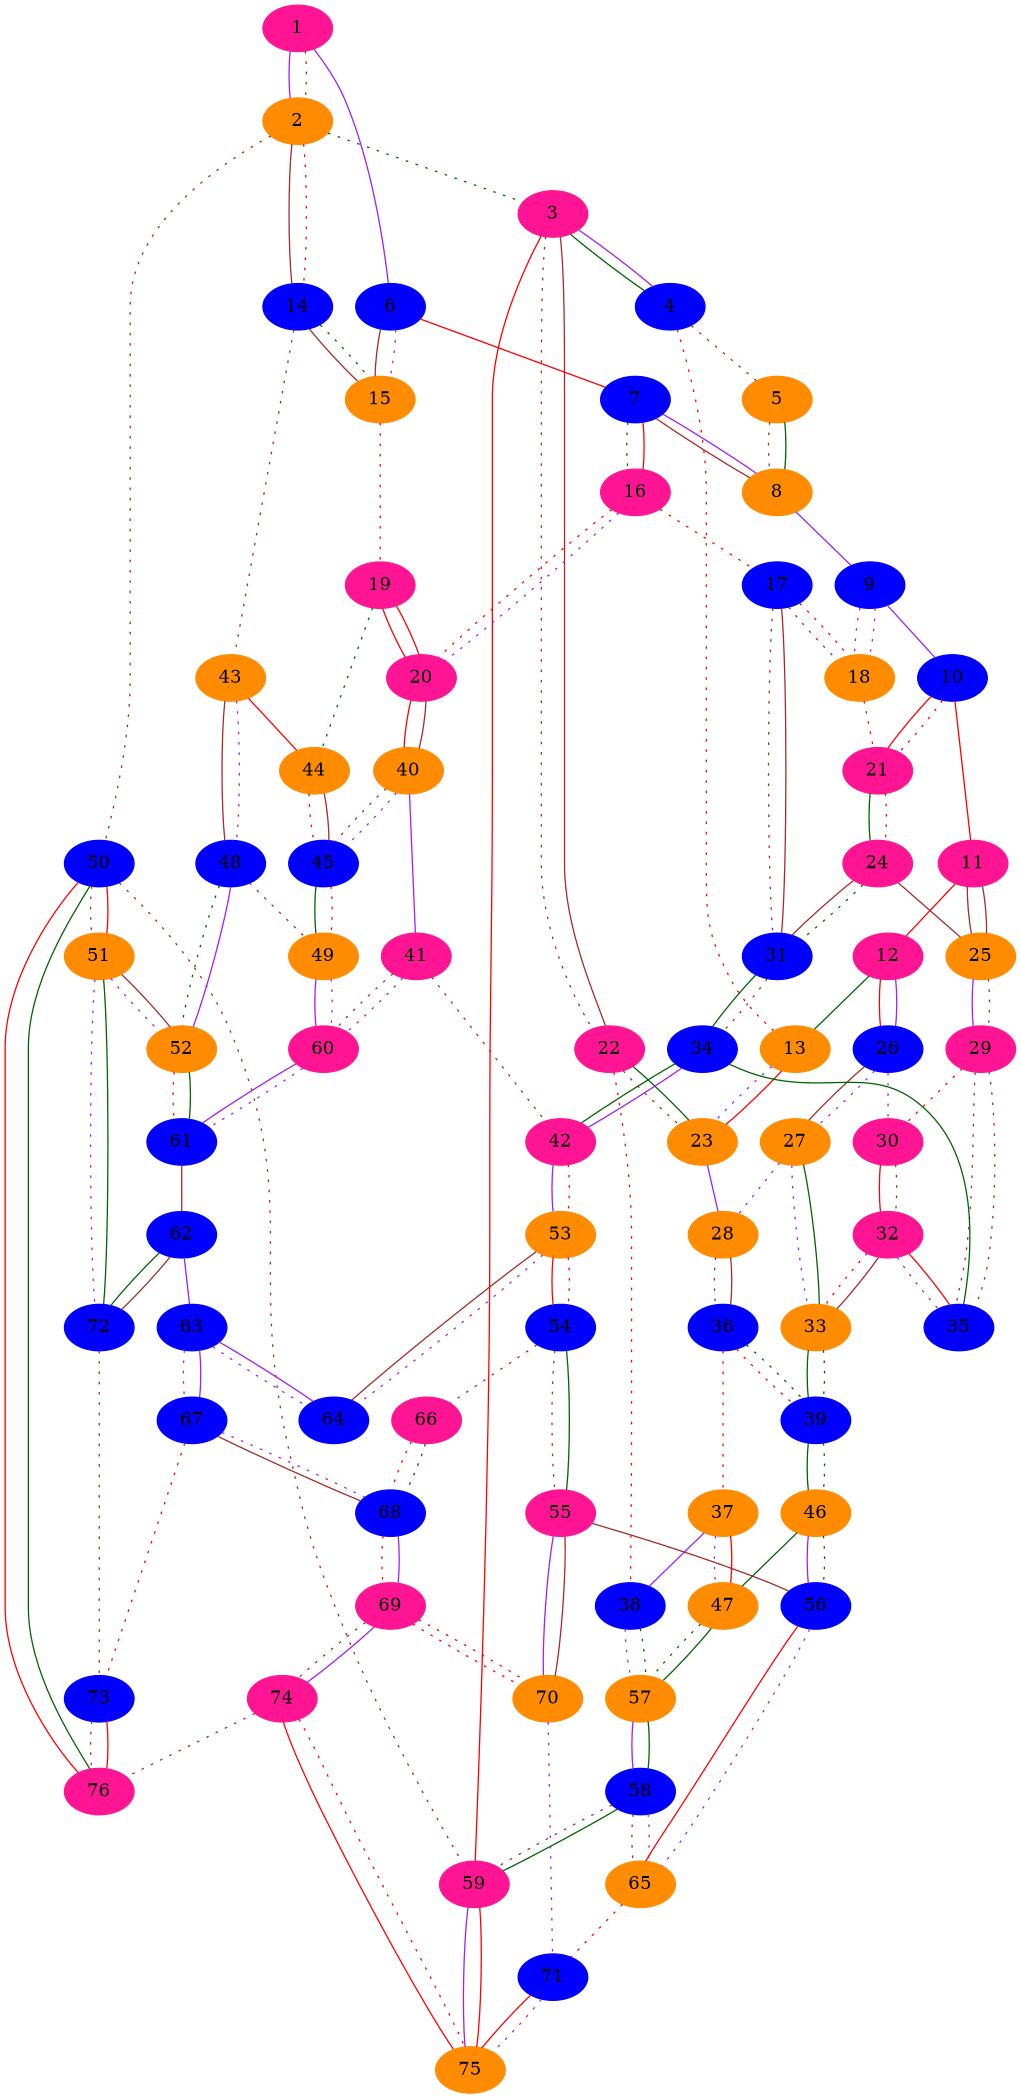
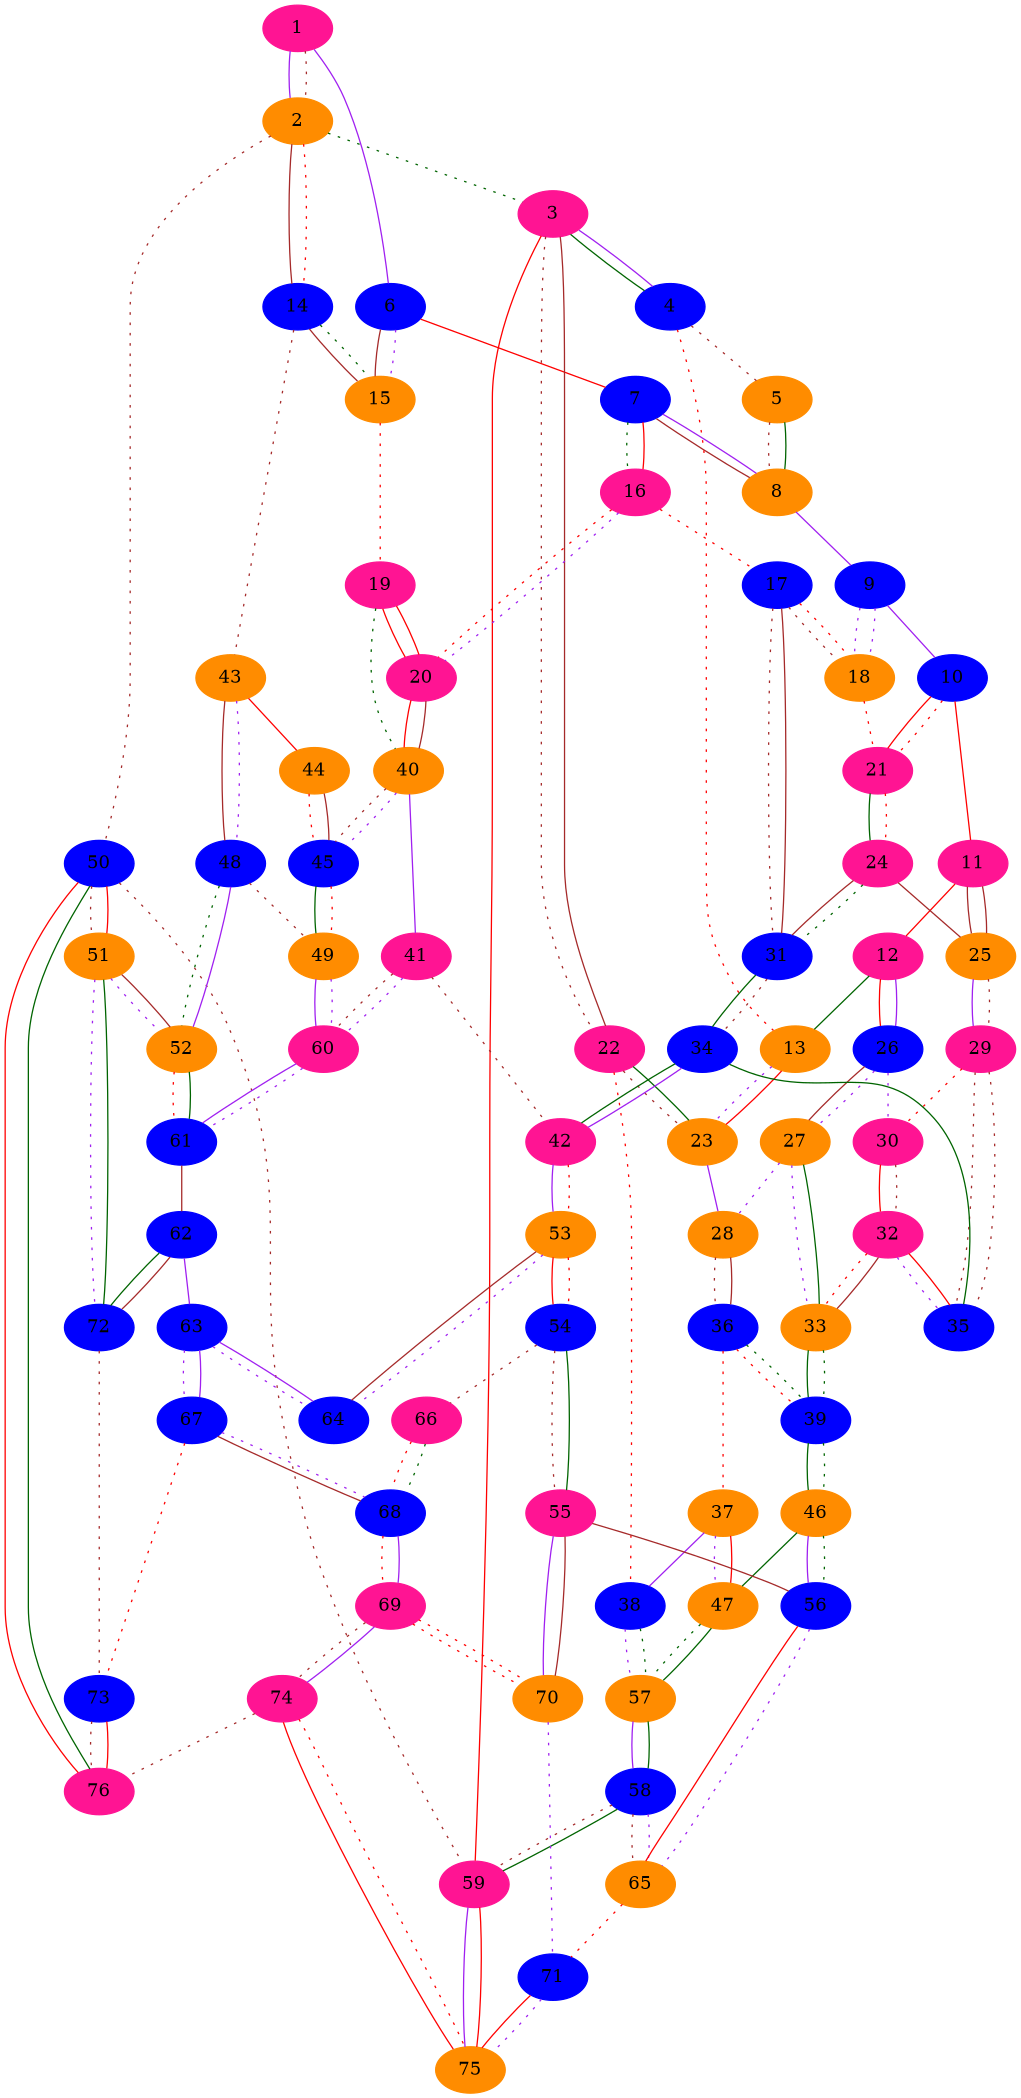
(347, 678) -> (372, 681)
